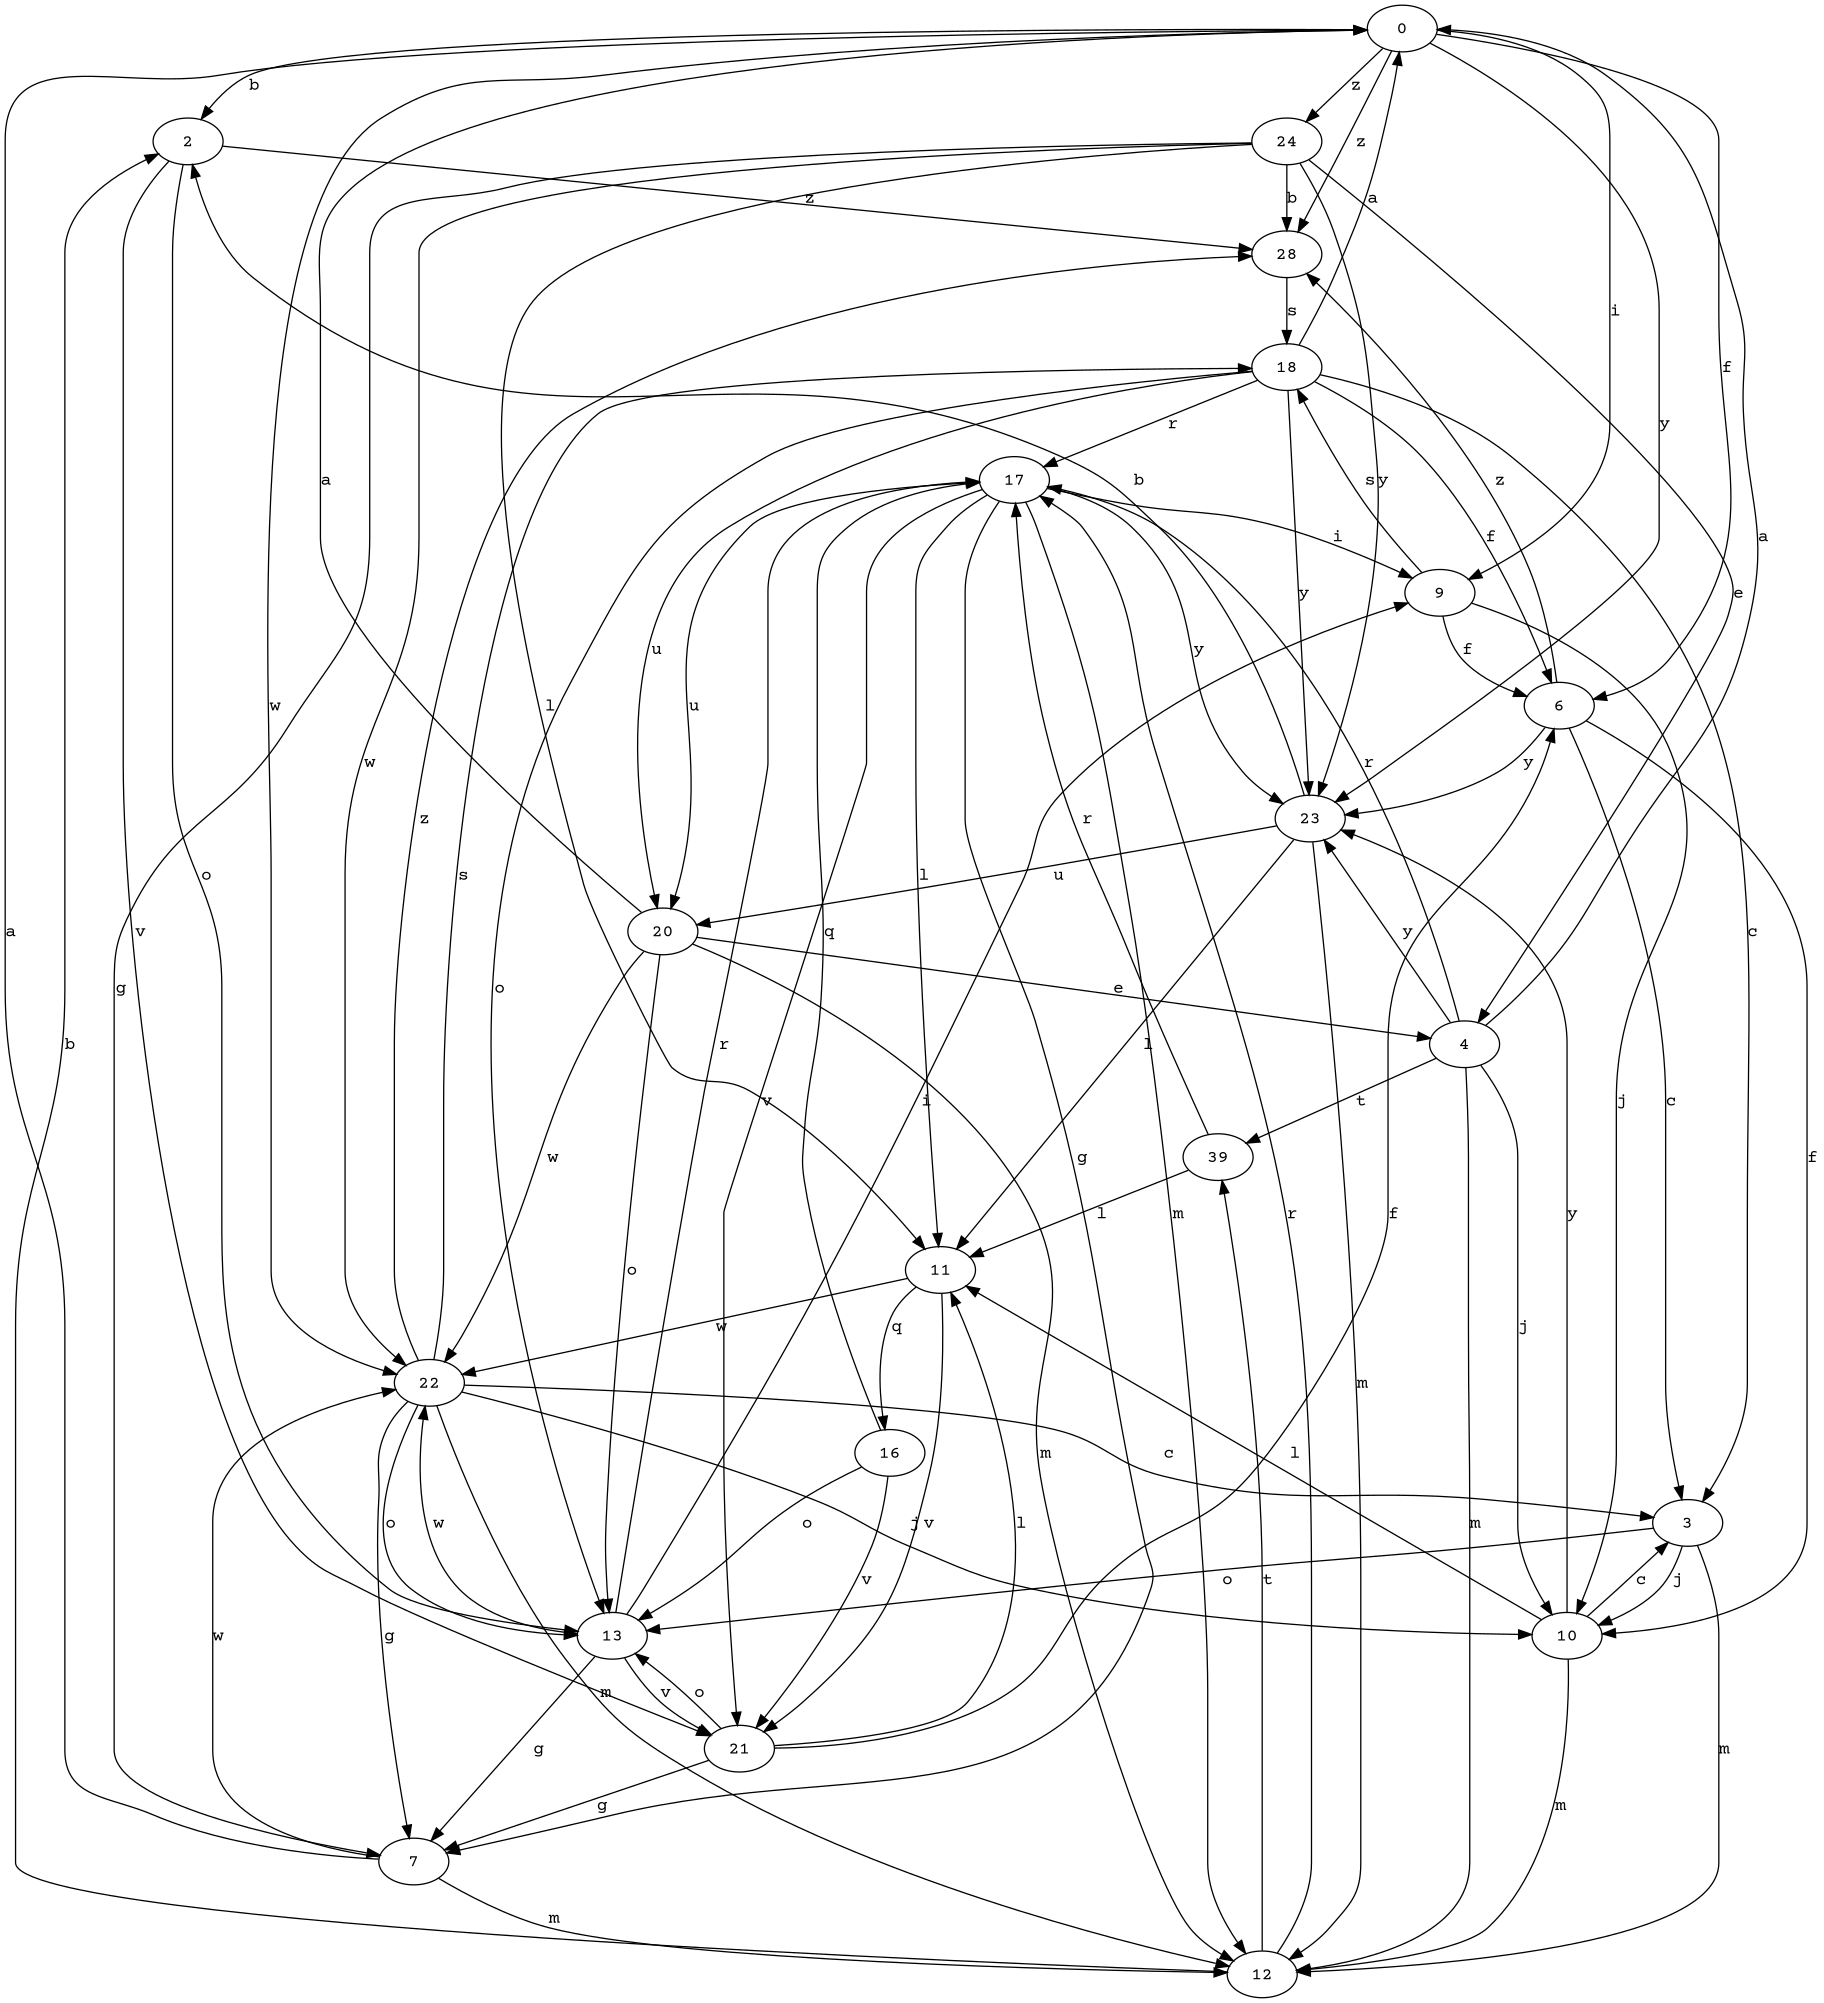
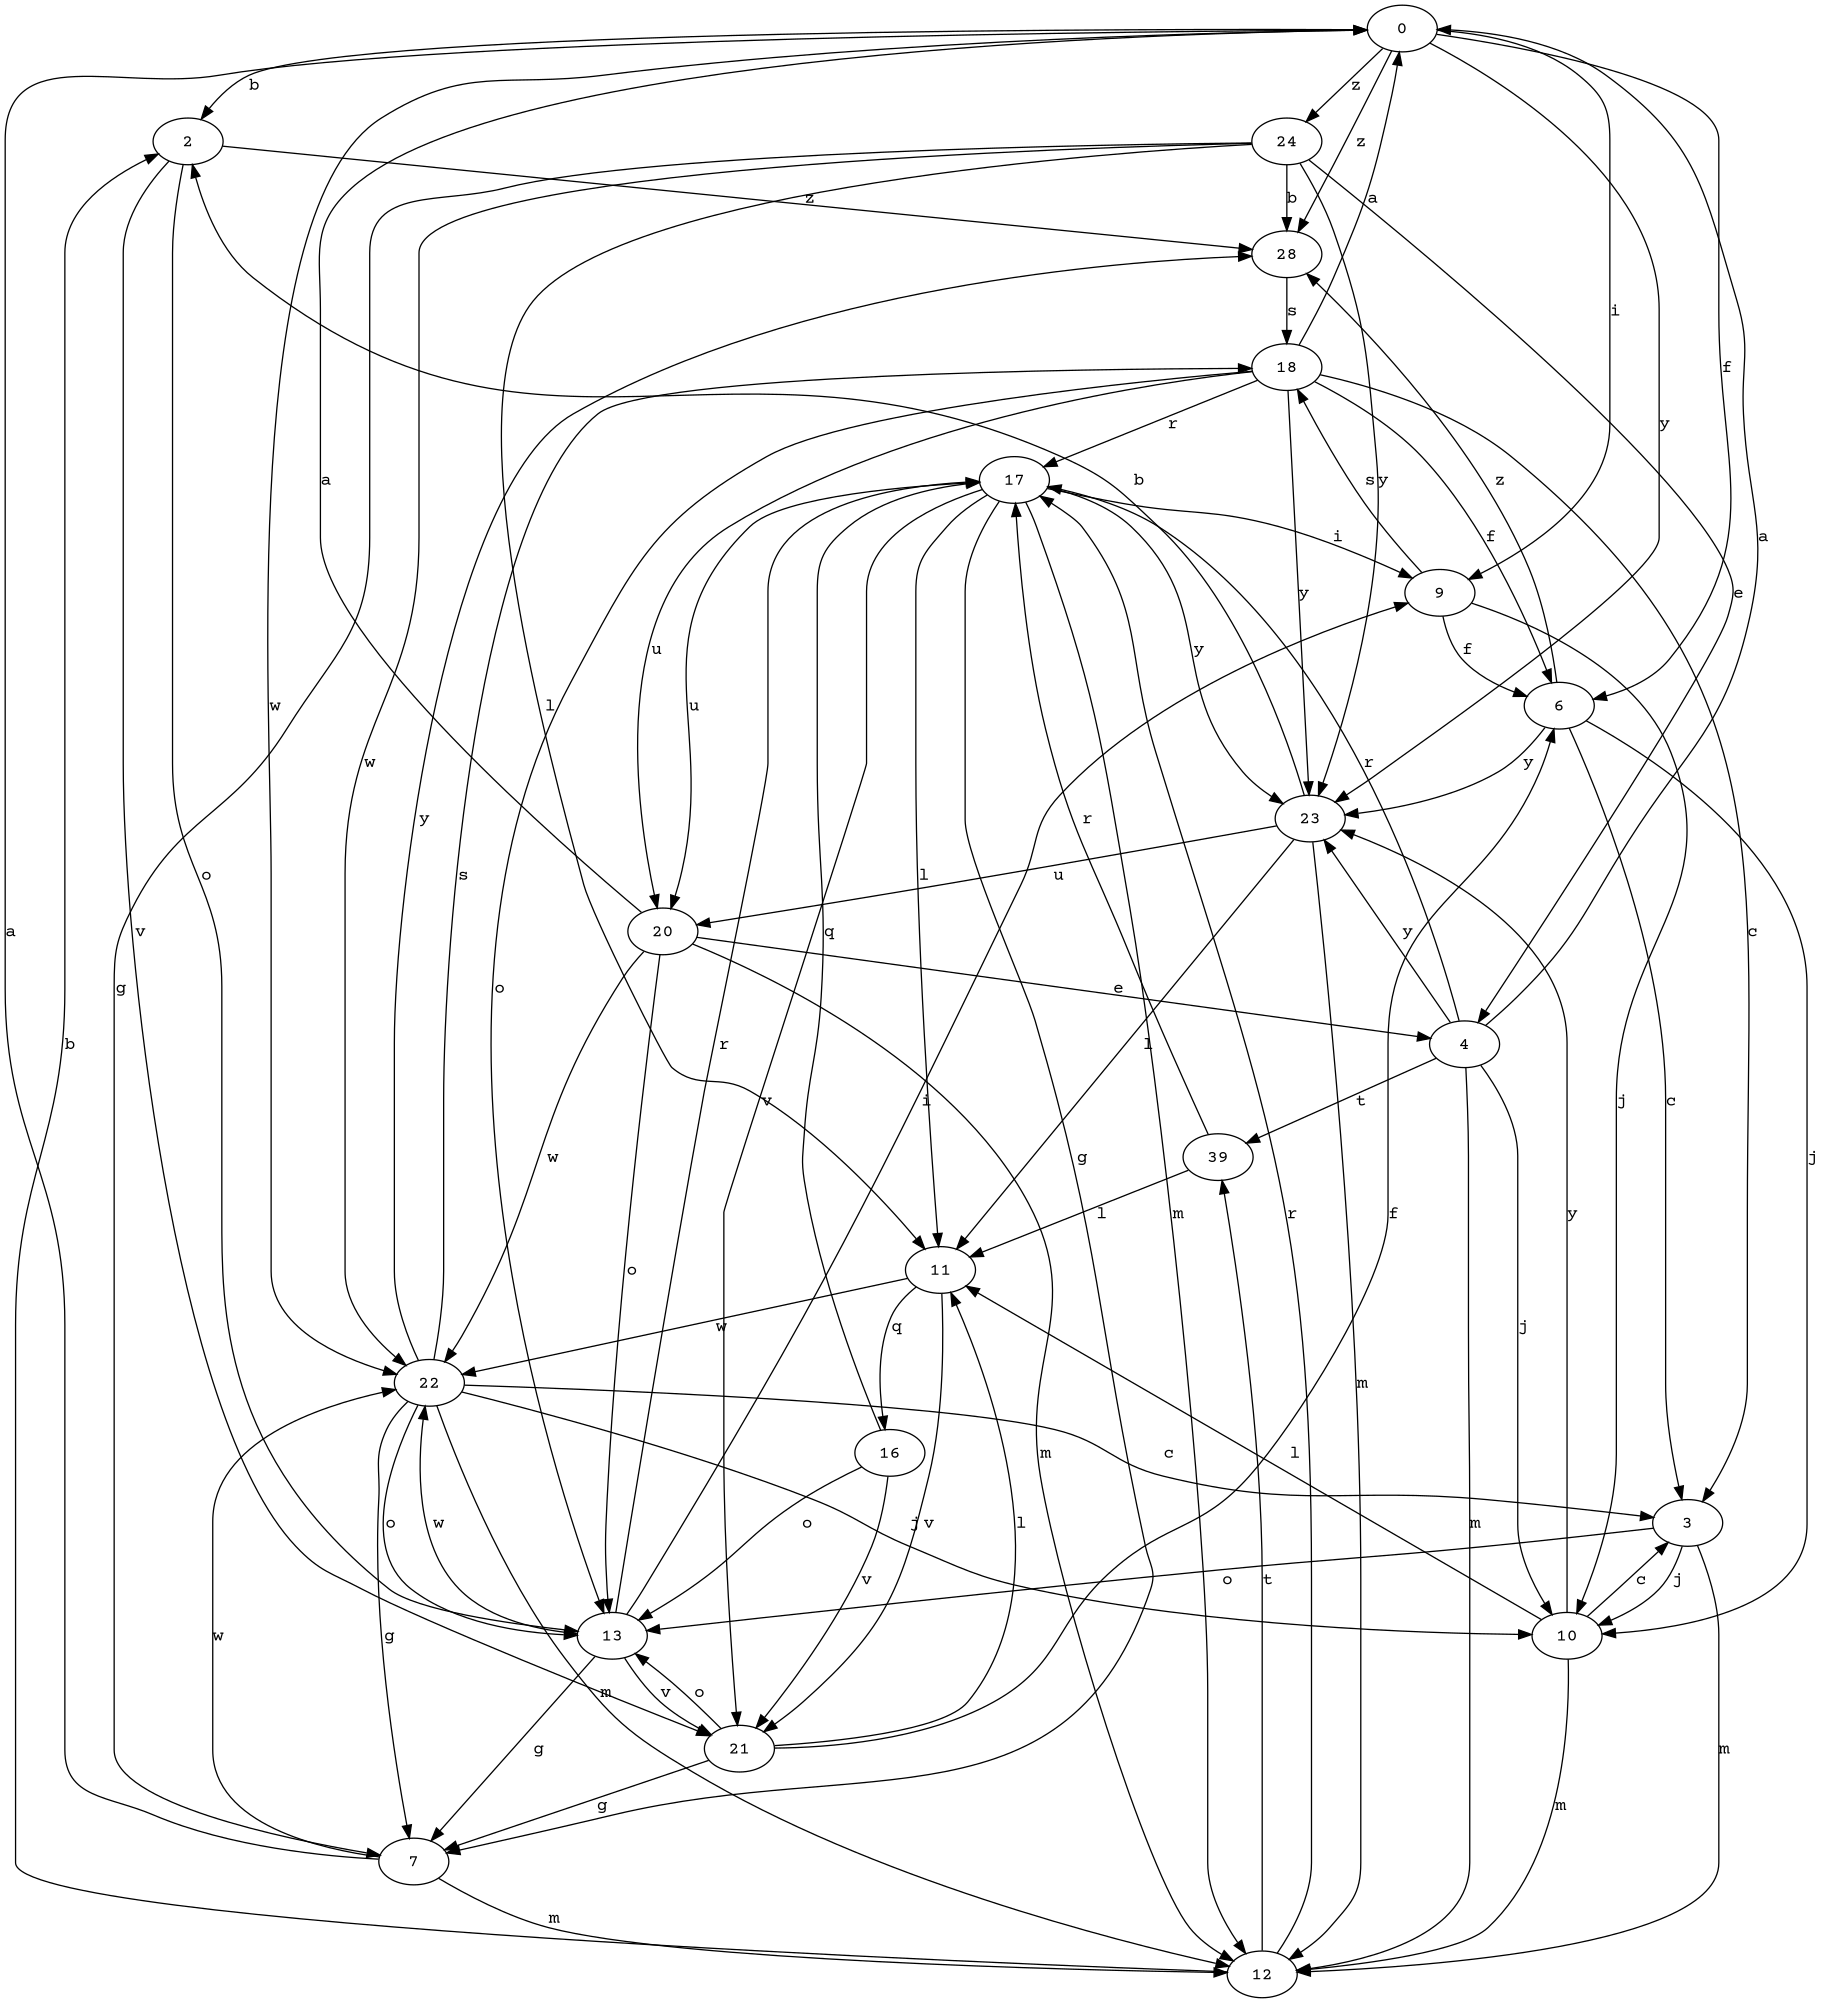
(425, 819) -> (425, 819)
(1813, 1157) -> (1813, 1157)
